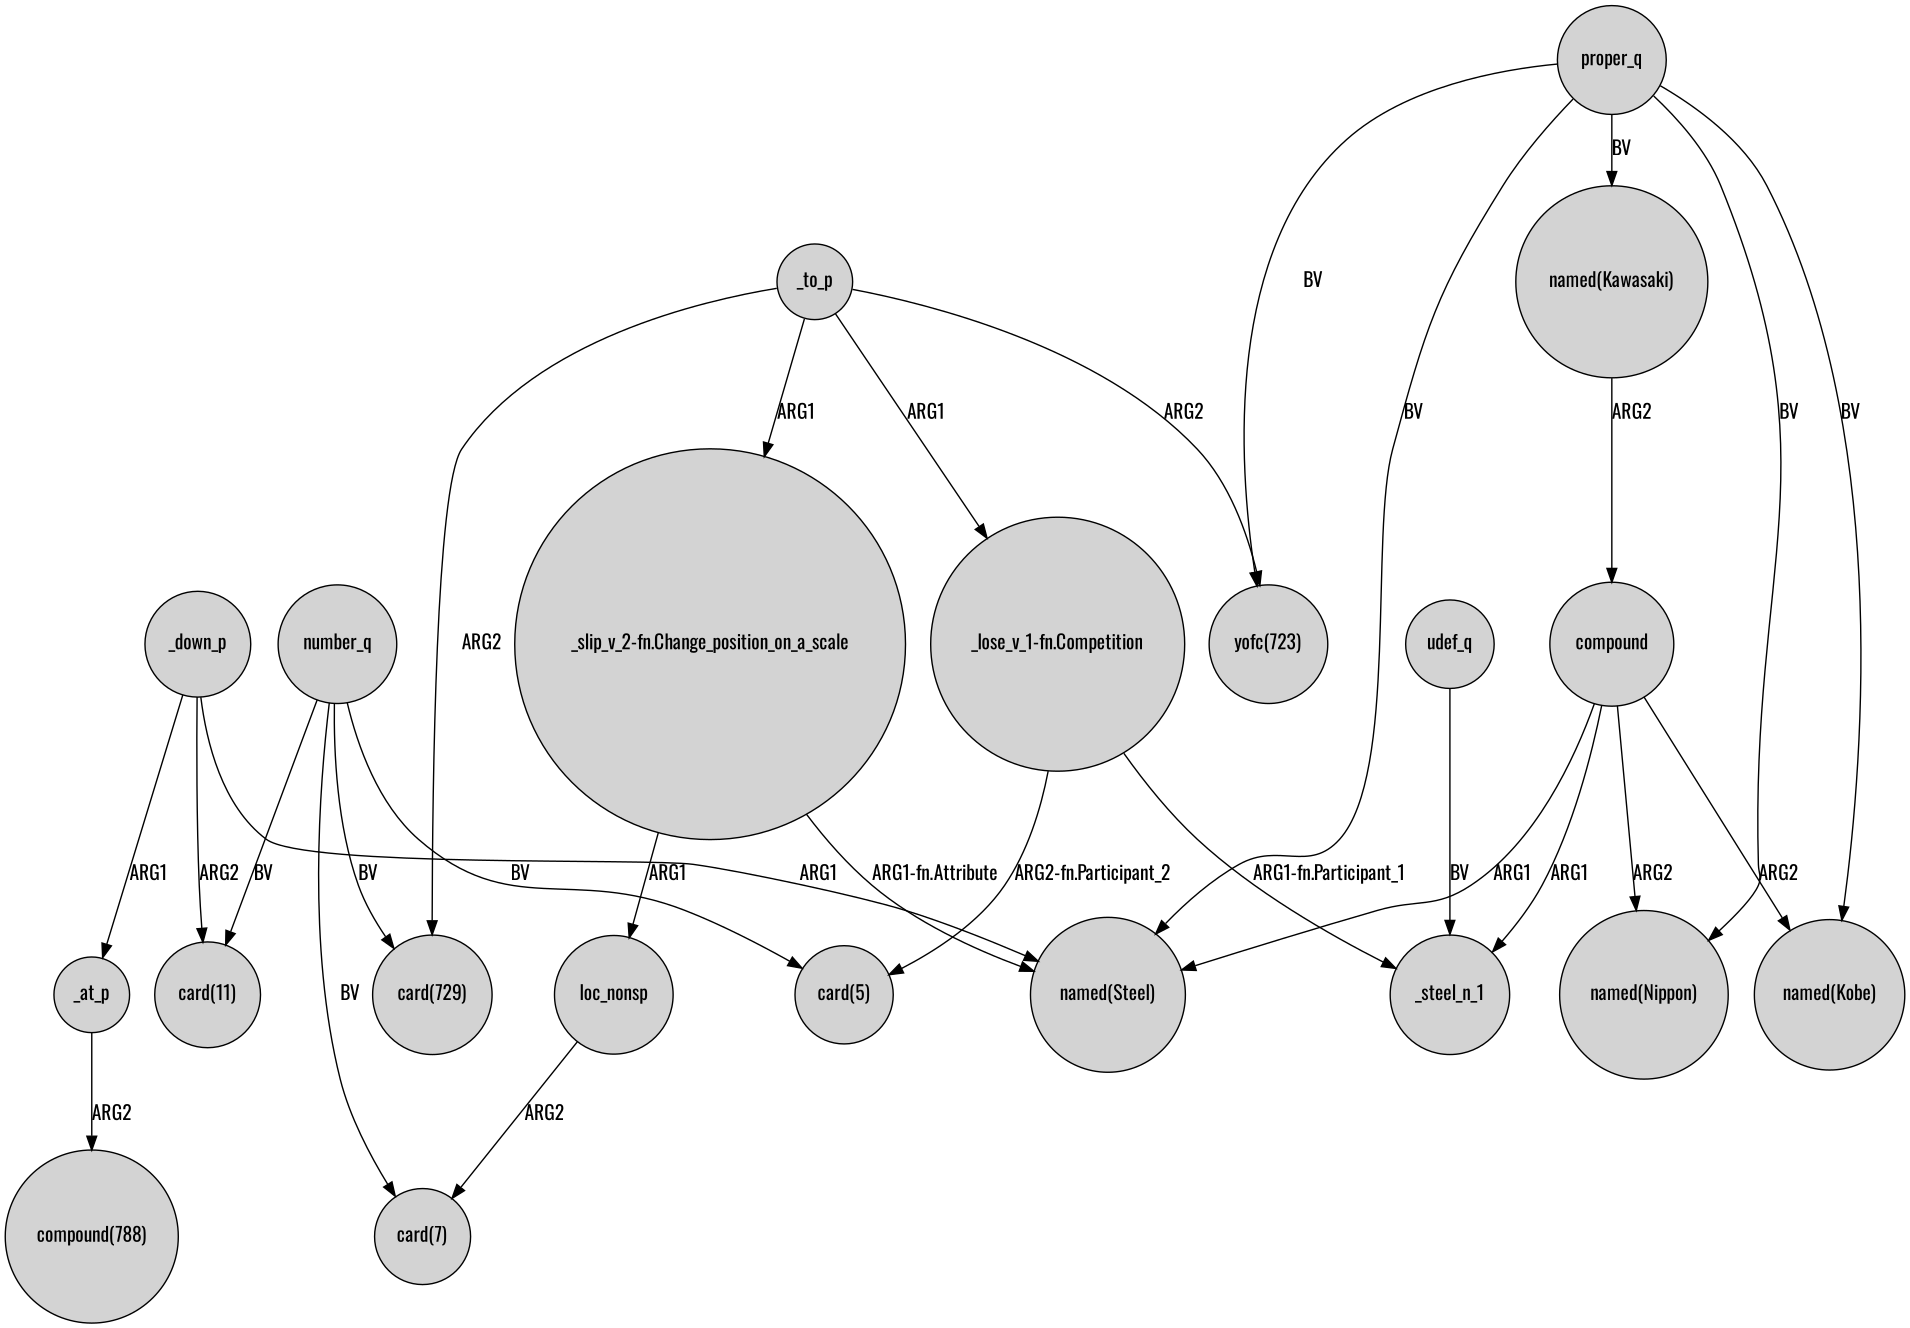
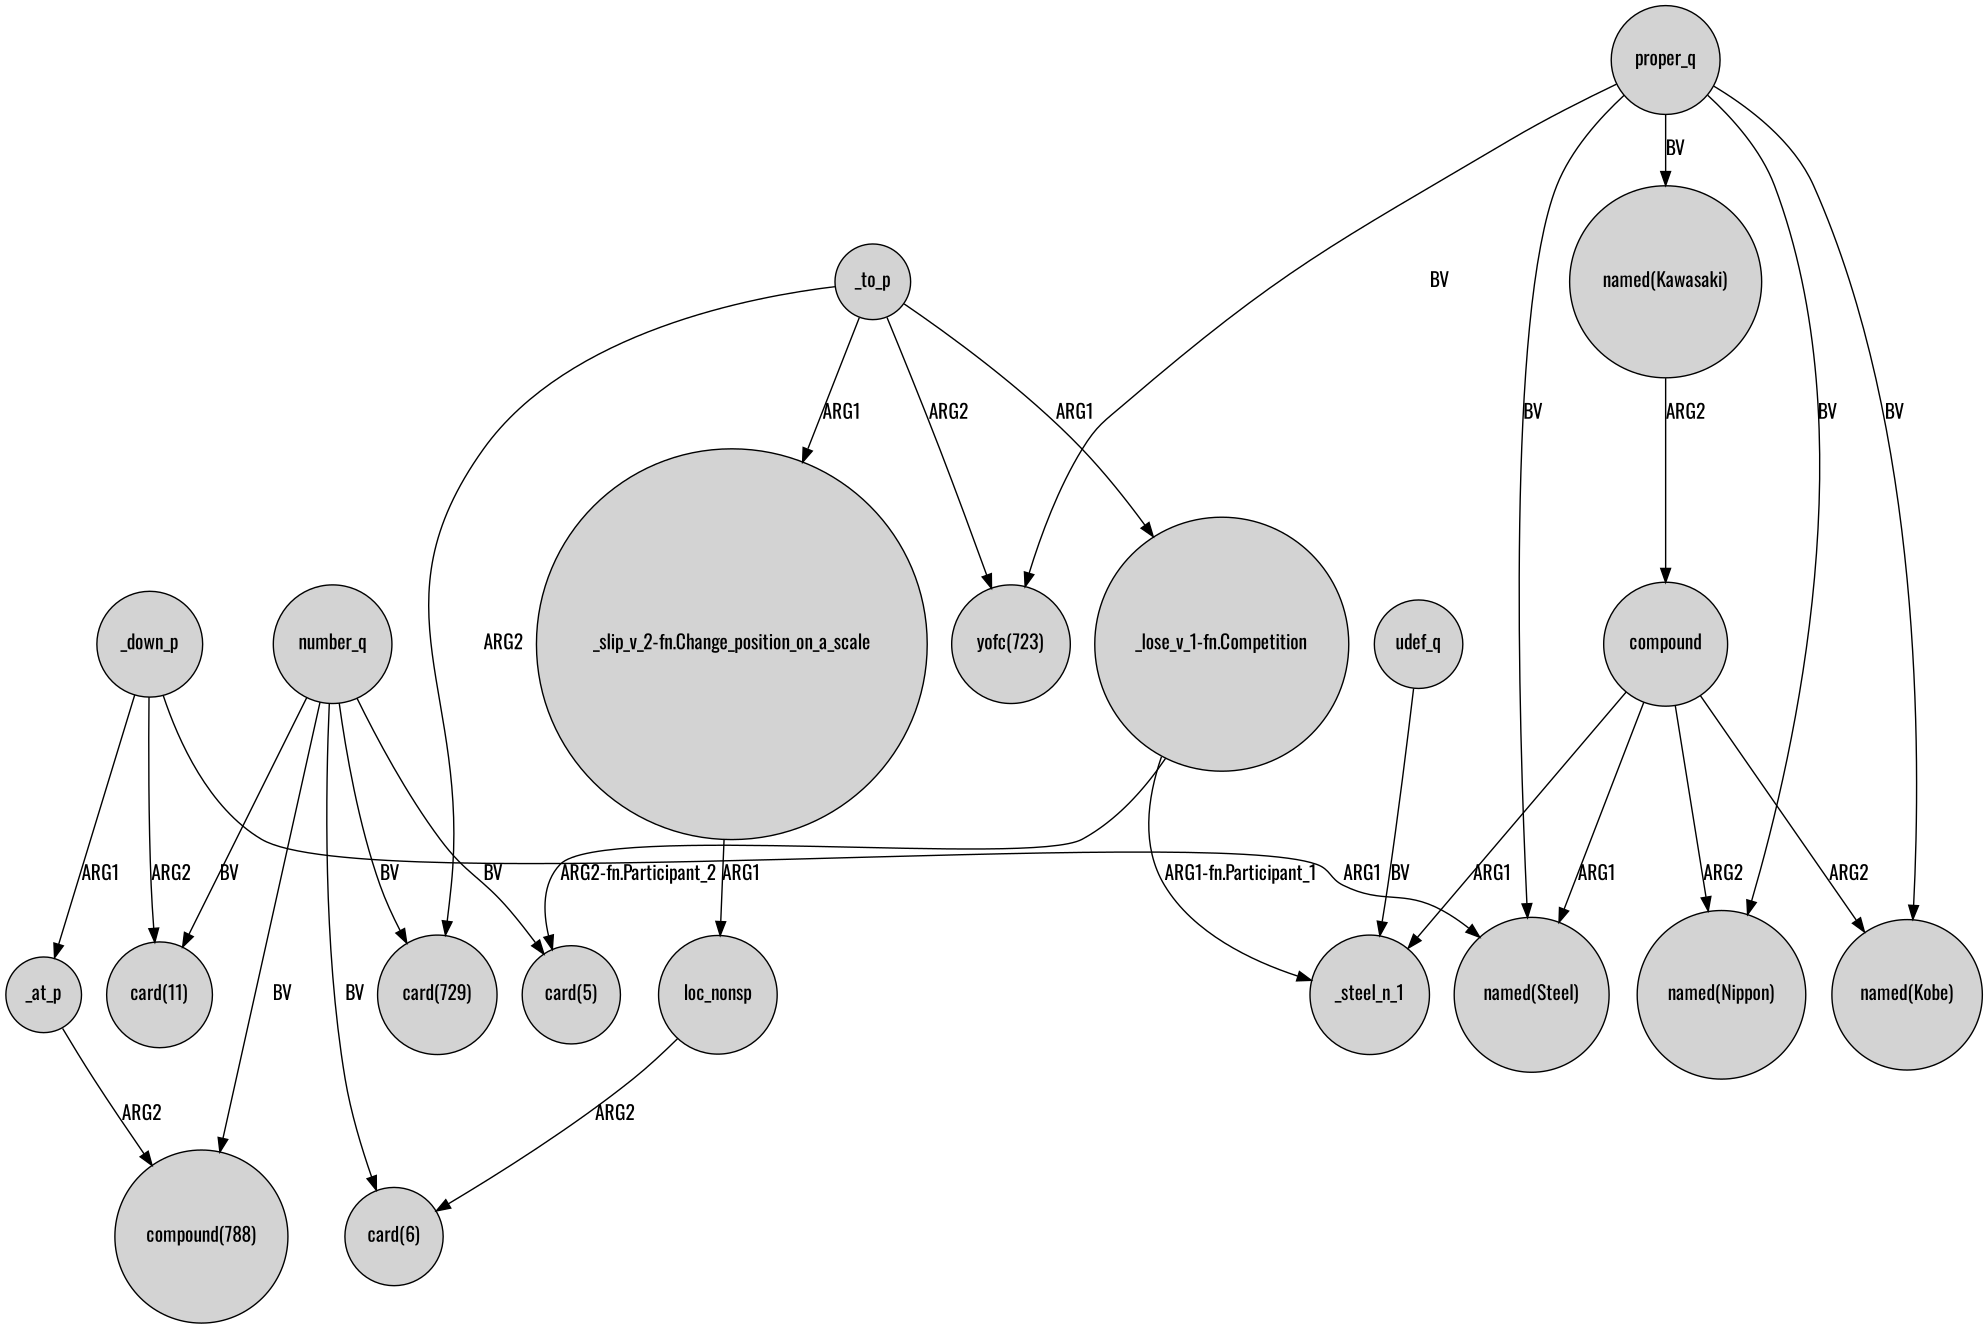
(885, 896) -> none
none -> (272, 920)
(423, 1237) -> (394, 1237)
